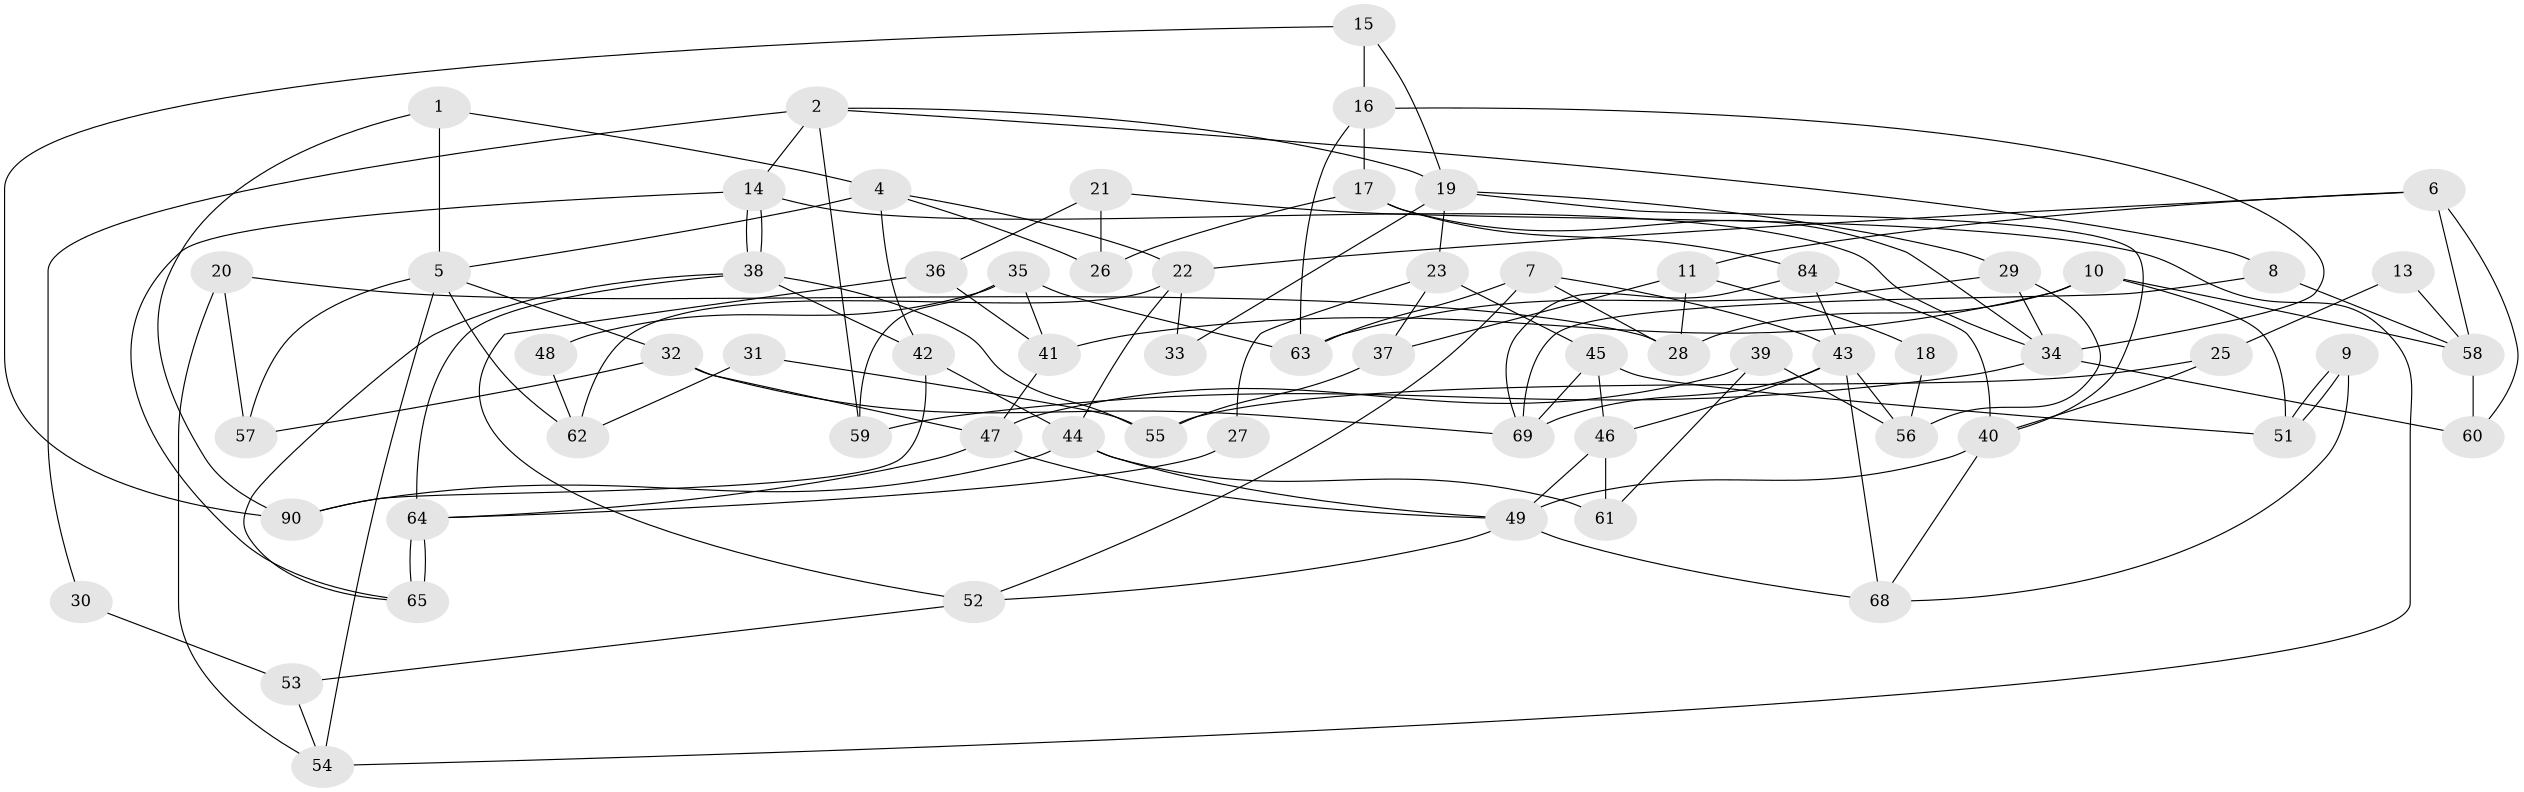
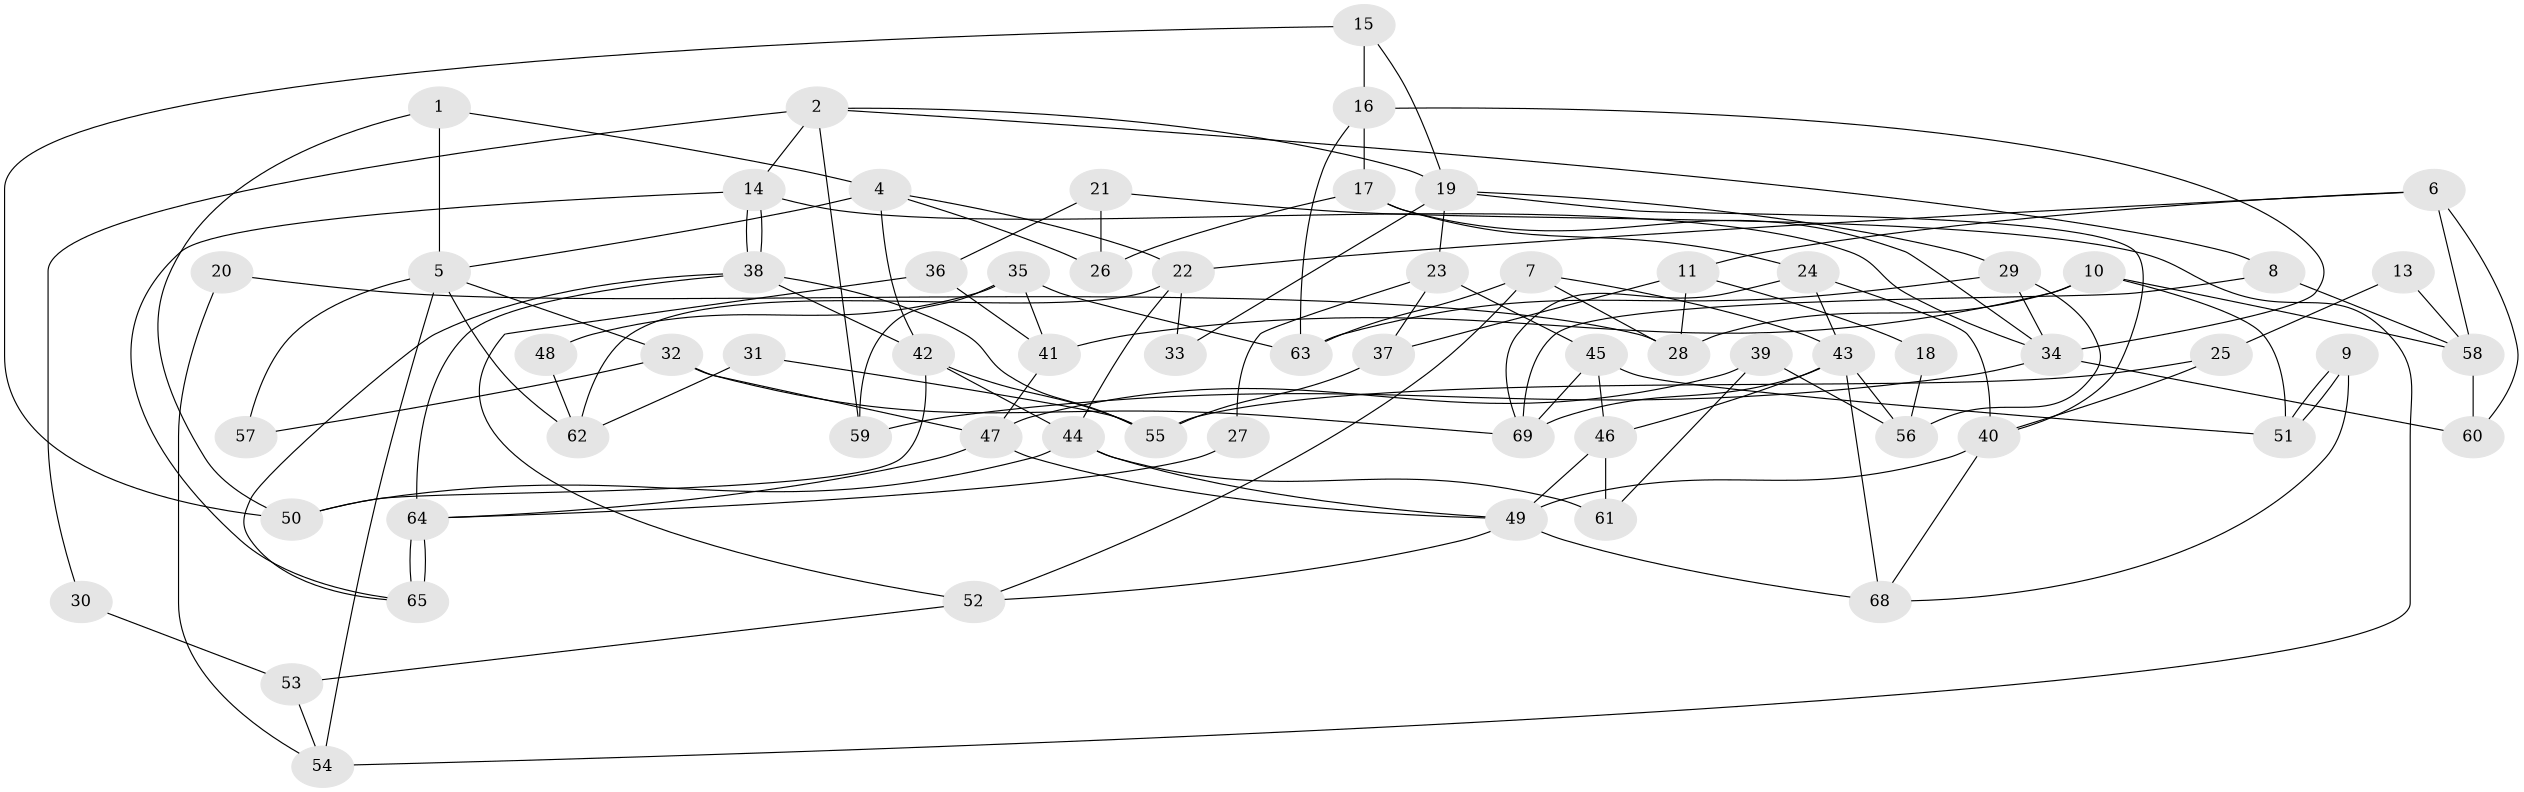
(1808, 272) -> (1808, 272)
(234, 355) -> none
none -> (1012, 388)
(292, 520) -> (292, 520)
